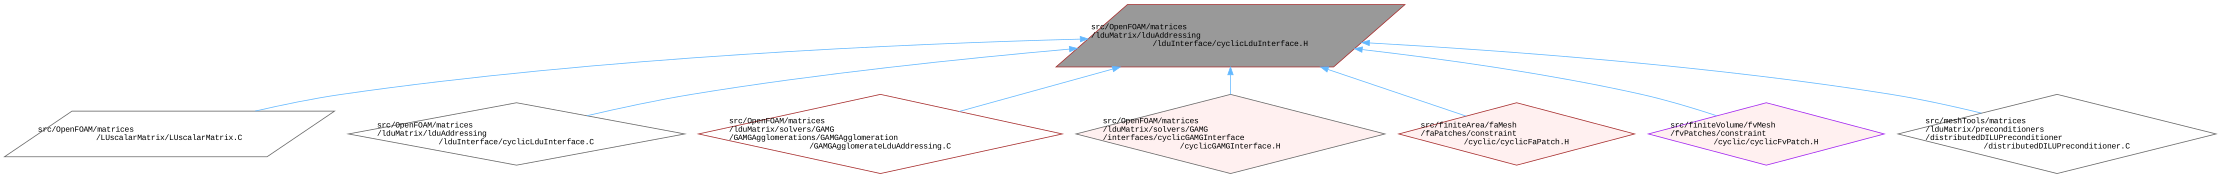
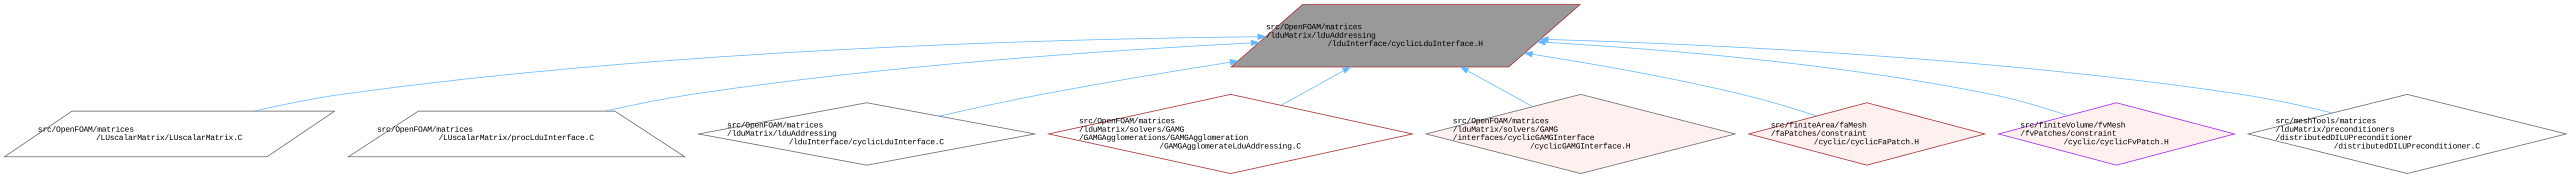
none -> (517, 134)
